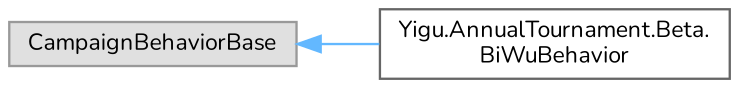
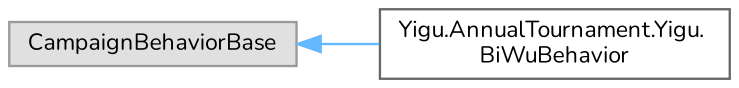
(555, 44) -> (555, 44)
